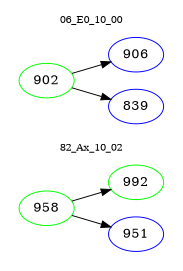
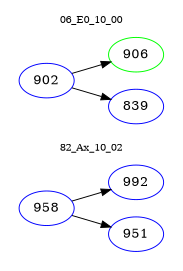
(136, 55) -> (136, 55)
(47, 81) -> (47, 81)
(136, 182) -> (136, 182)
(47, 208) -> (47, 208)
